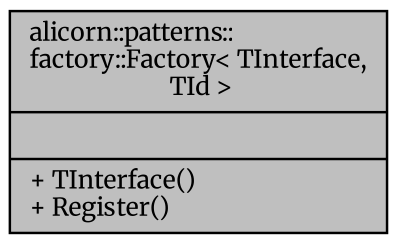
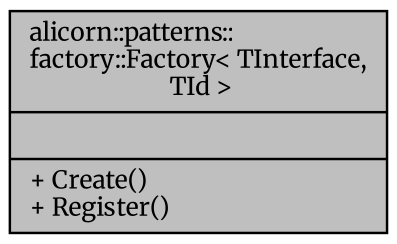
(113, 181) -> (90, 181)
